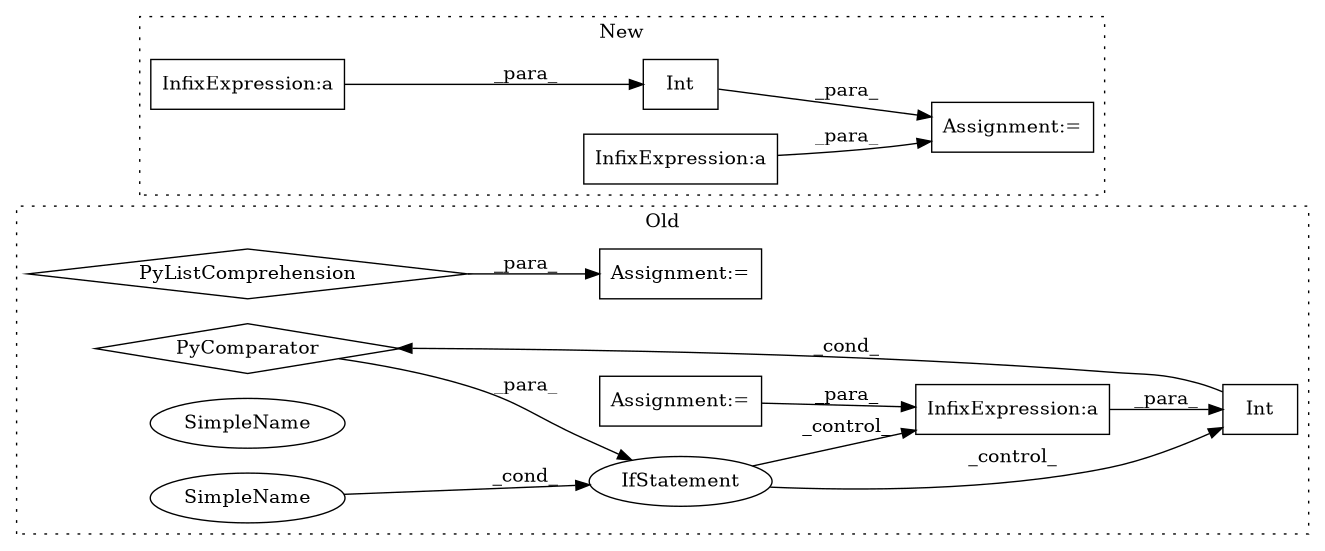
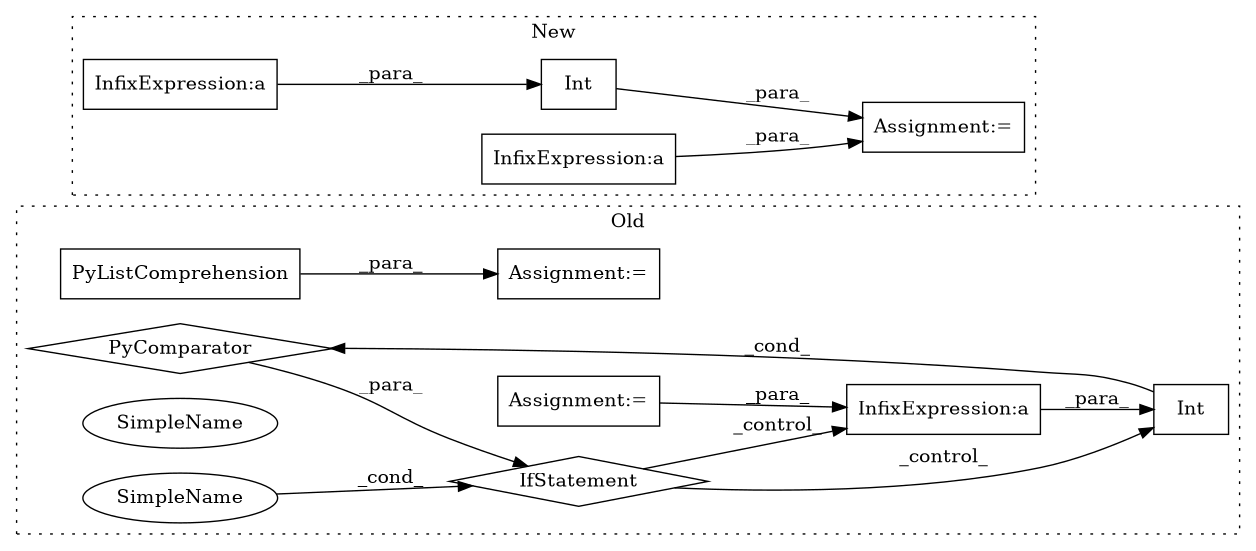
(248, 274) -> (180, 274)
(681, 481) -> (579, 481)
